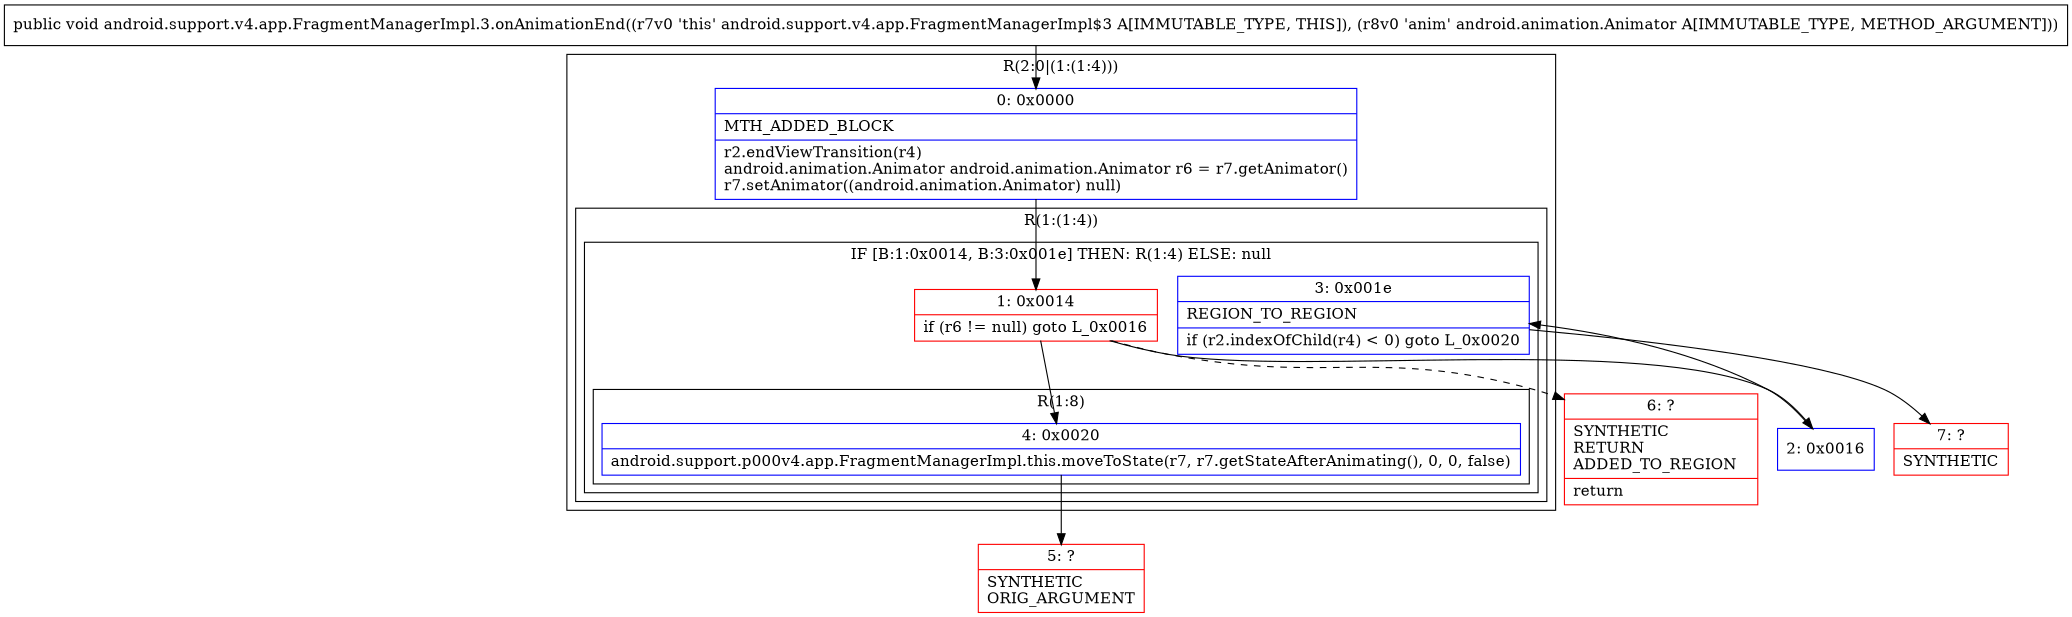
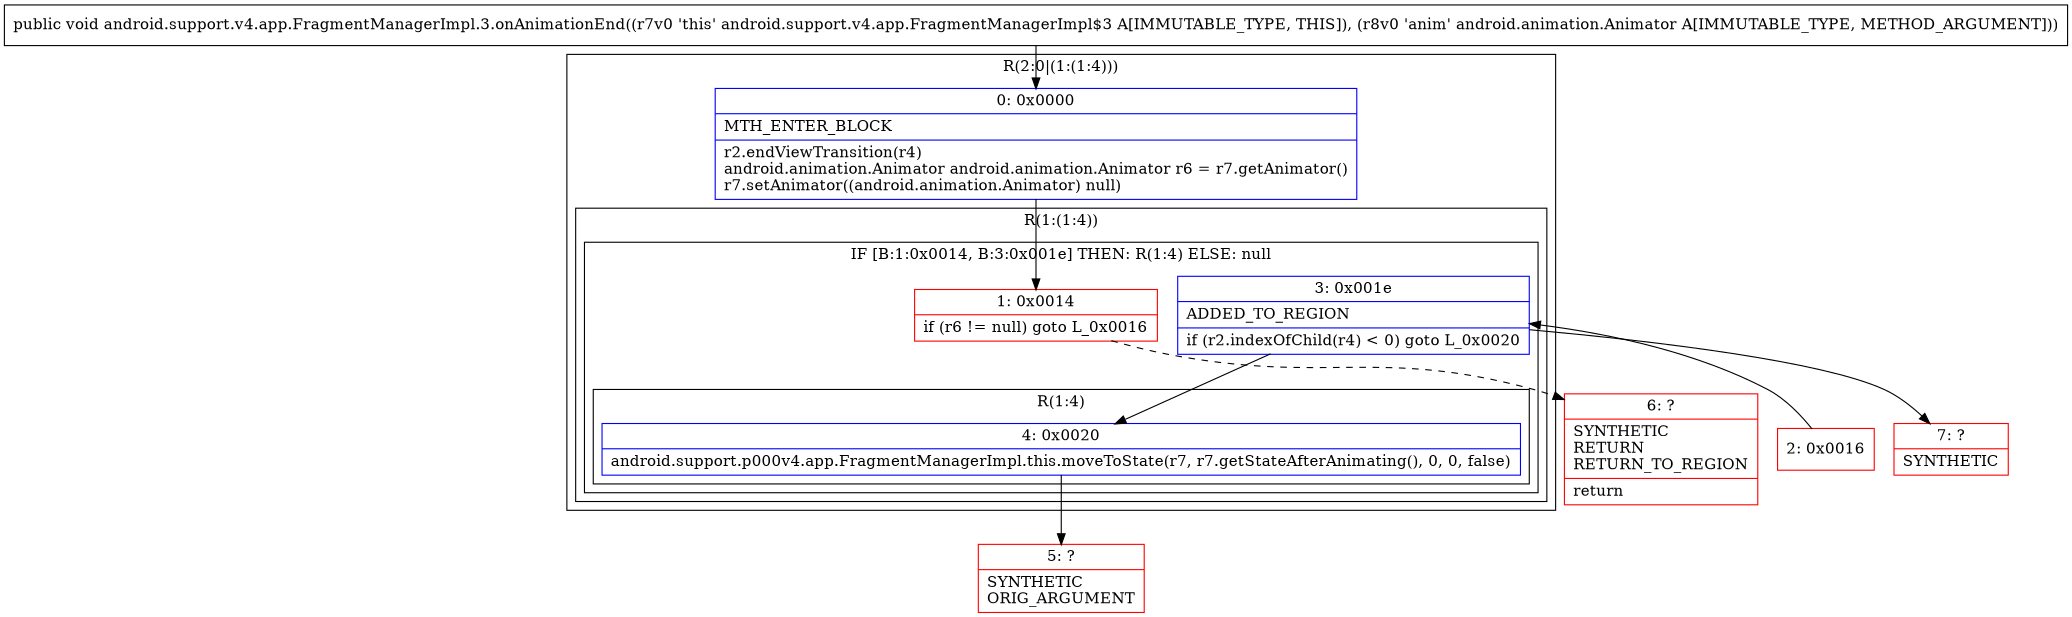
(809, 126) -> (809, 126)
(1272, 314) -> (1268, 314)
(1464, 360) -> none
(1048, 377) -> (1209, 382)
(1061, 402) -> (1061, 402)
(1826, 449) -> (1826, 449)
(1655, 465) -> (1661, 465)
